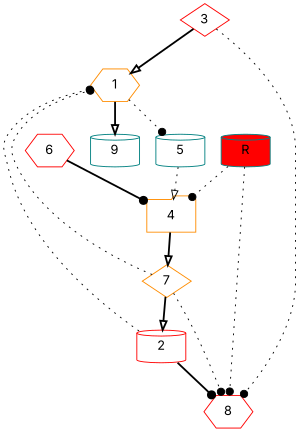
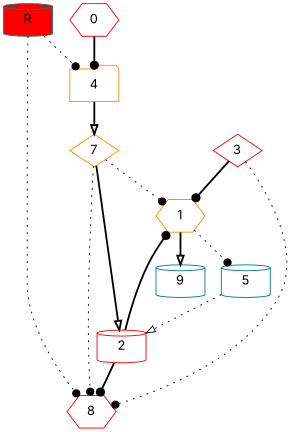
(166, 48) -> (214, 178)
(50, 151) -> (94, 20)
(176, 179) -> (188, 312)
(24, 208) -> (140, 282)
